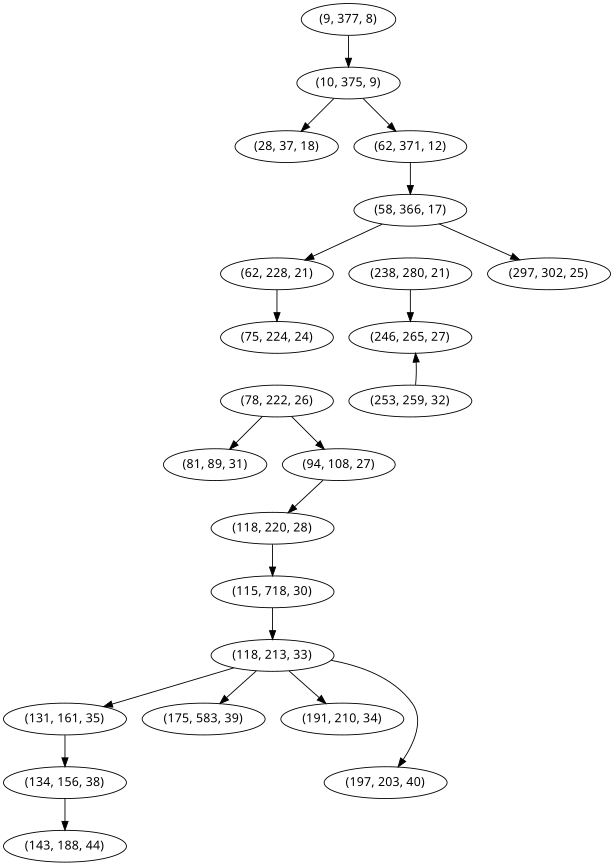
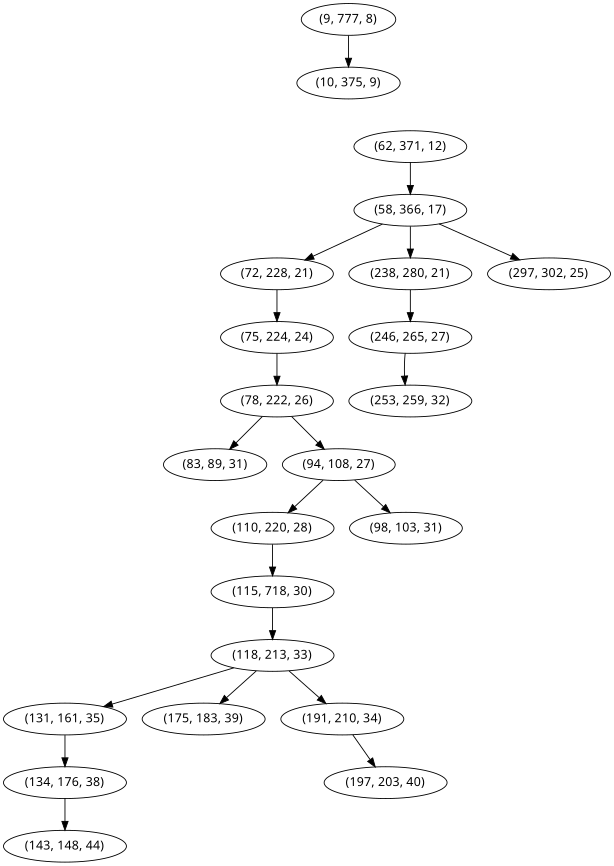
(349, 19) -> (349, 19)
(376, 112) -> none
(287, 147) -> none
none -> (410, 238)
(277, 274) -> (277, 274)
none -> (277, 365)
(416, 374) -> (404, 365)
(215, 465) -> (215, 465)
(273, 528) -> (273, 528)
none -> (406, 528)
(401, 691) -> (361, 747)
(204, 719) -> (204, 719)
(65, 783) -> (65, 783)
(65, 846) -> (65, 846)
